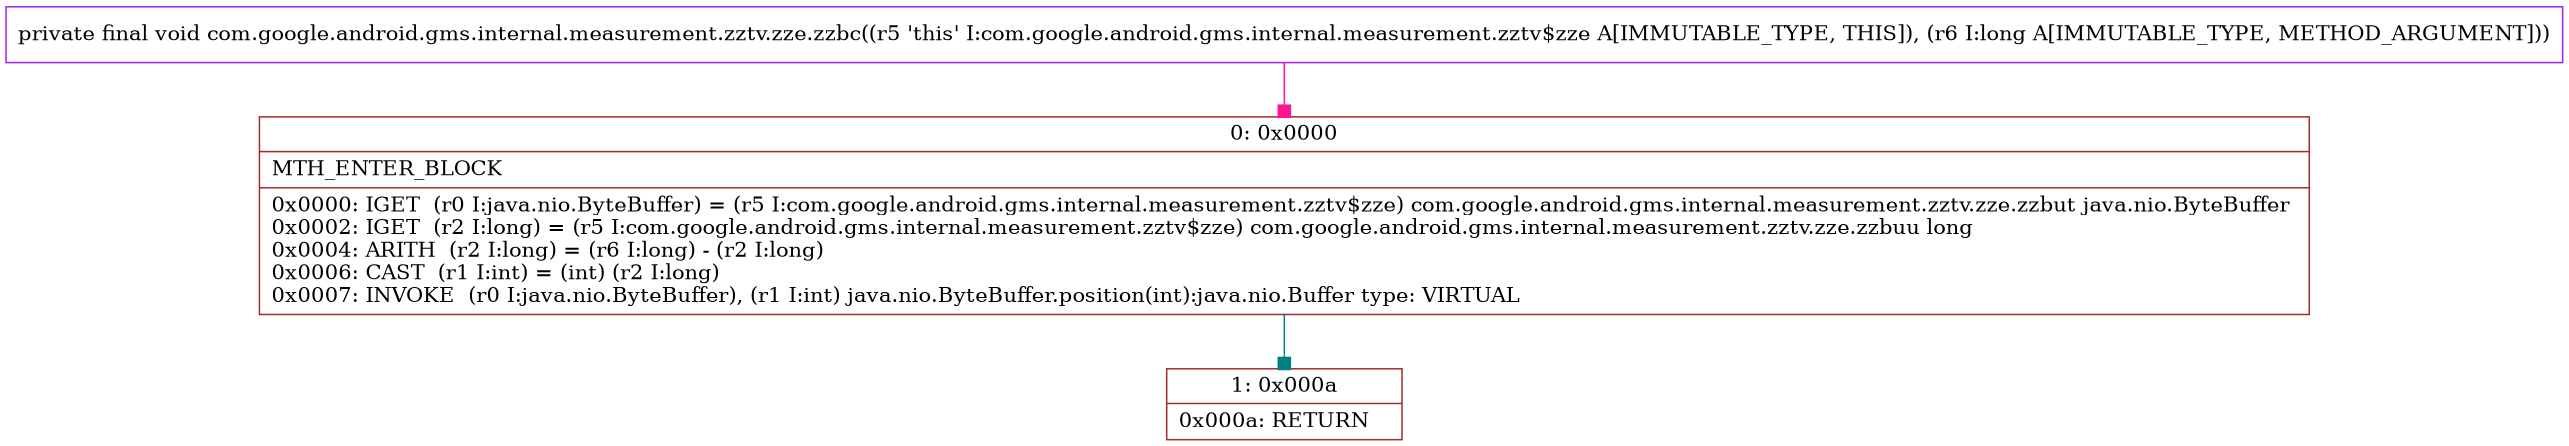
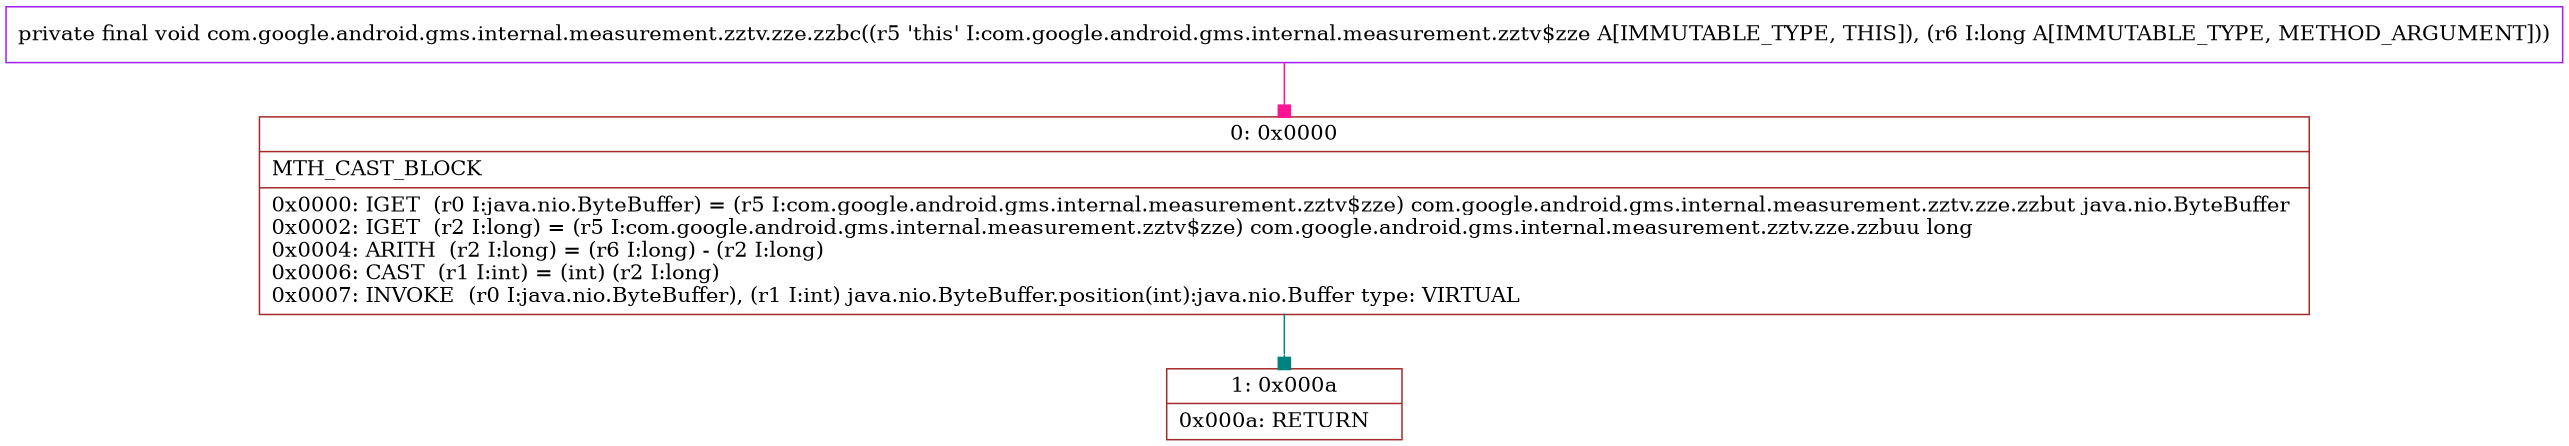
(388, 169) -> (377, 169)
